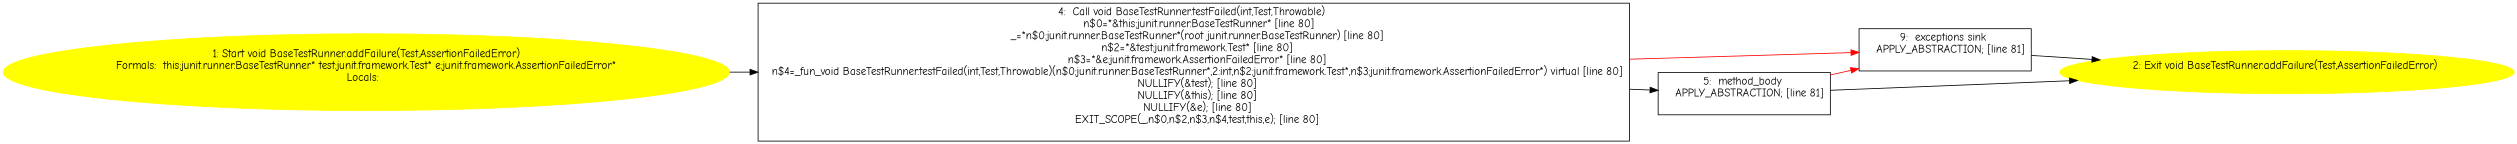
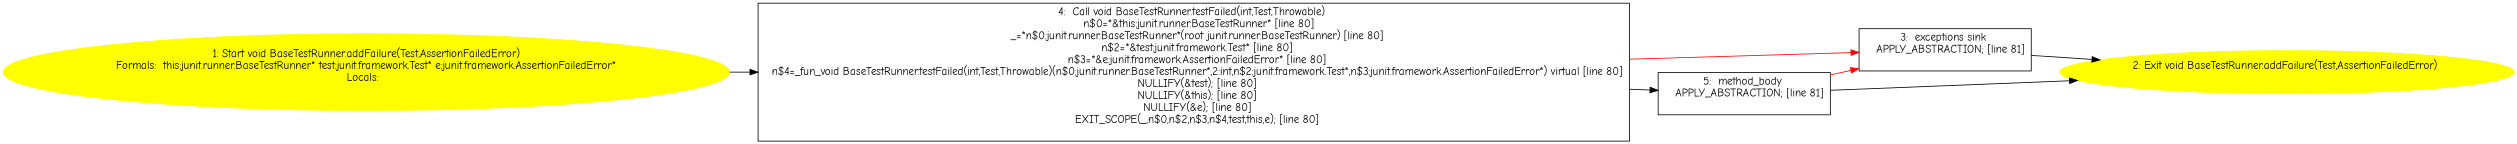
(1945, 50) -> (1945, 50)
